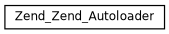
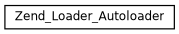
(85, 17) -> (90, 17)
